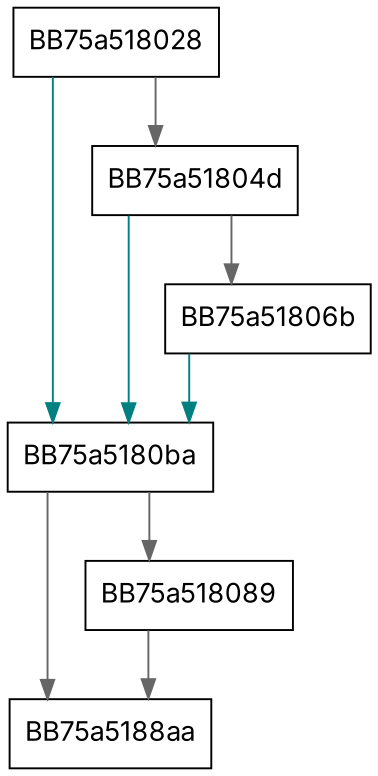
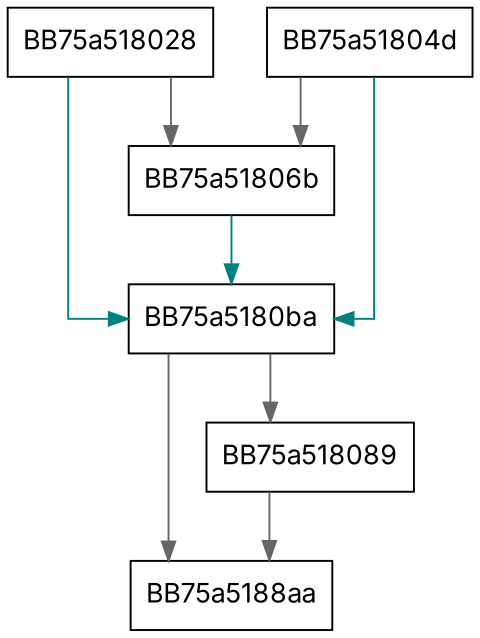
(156, 102) -> (171, 102)
